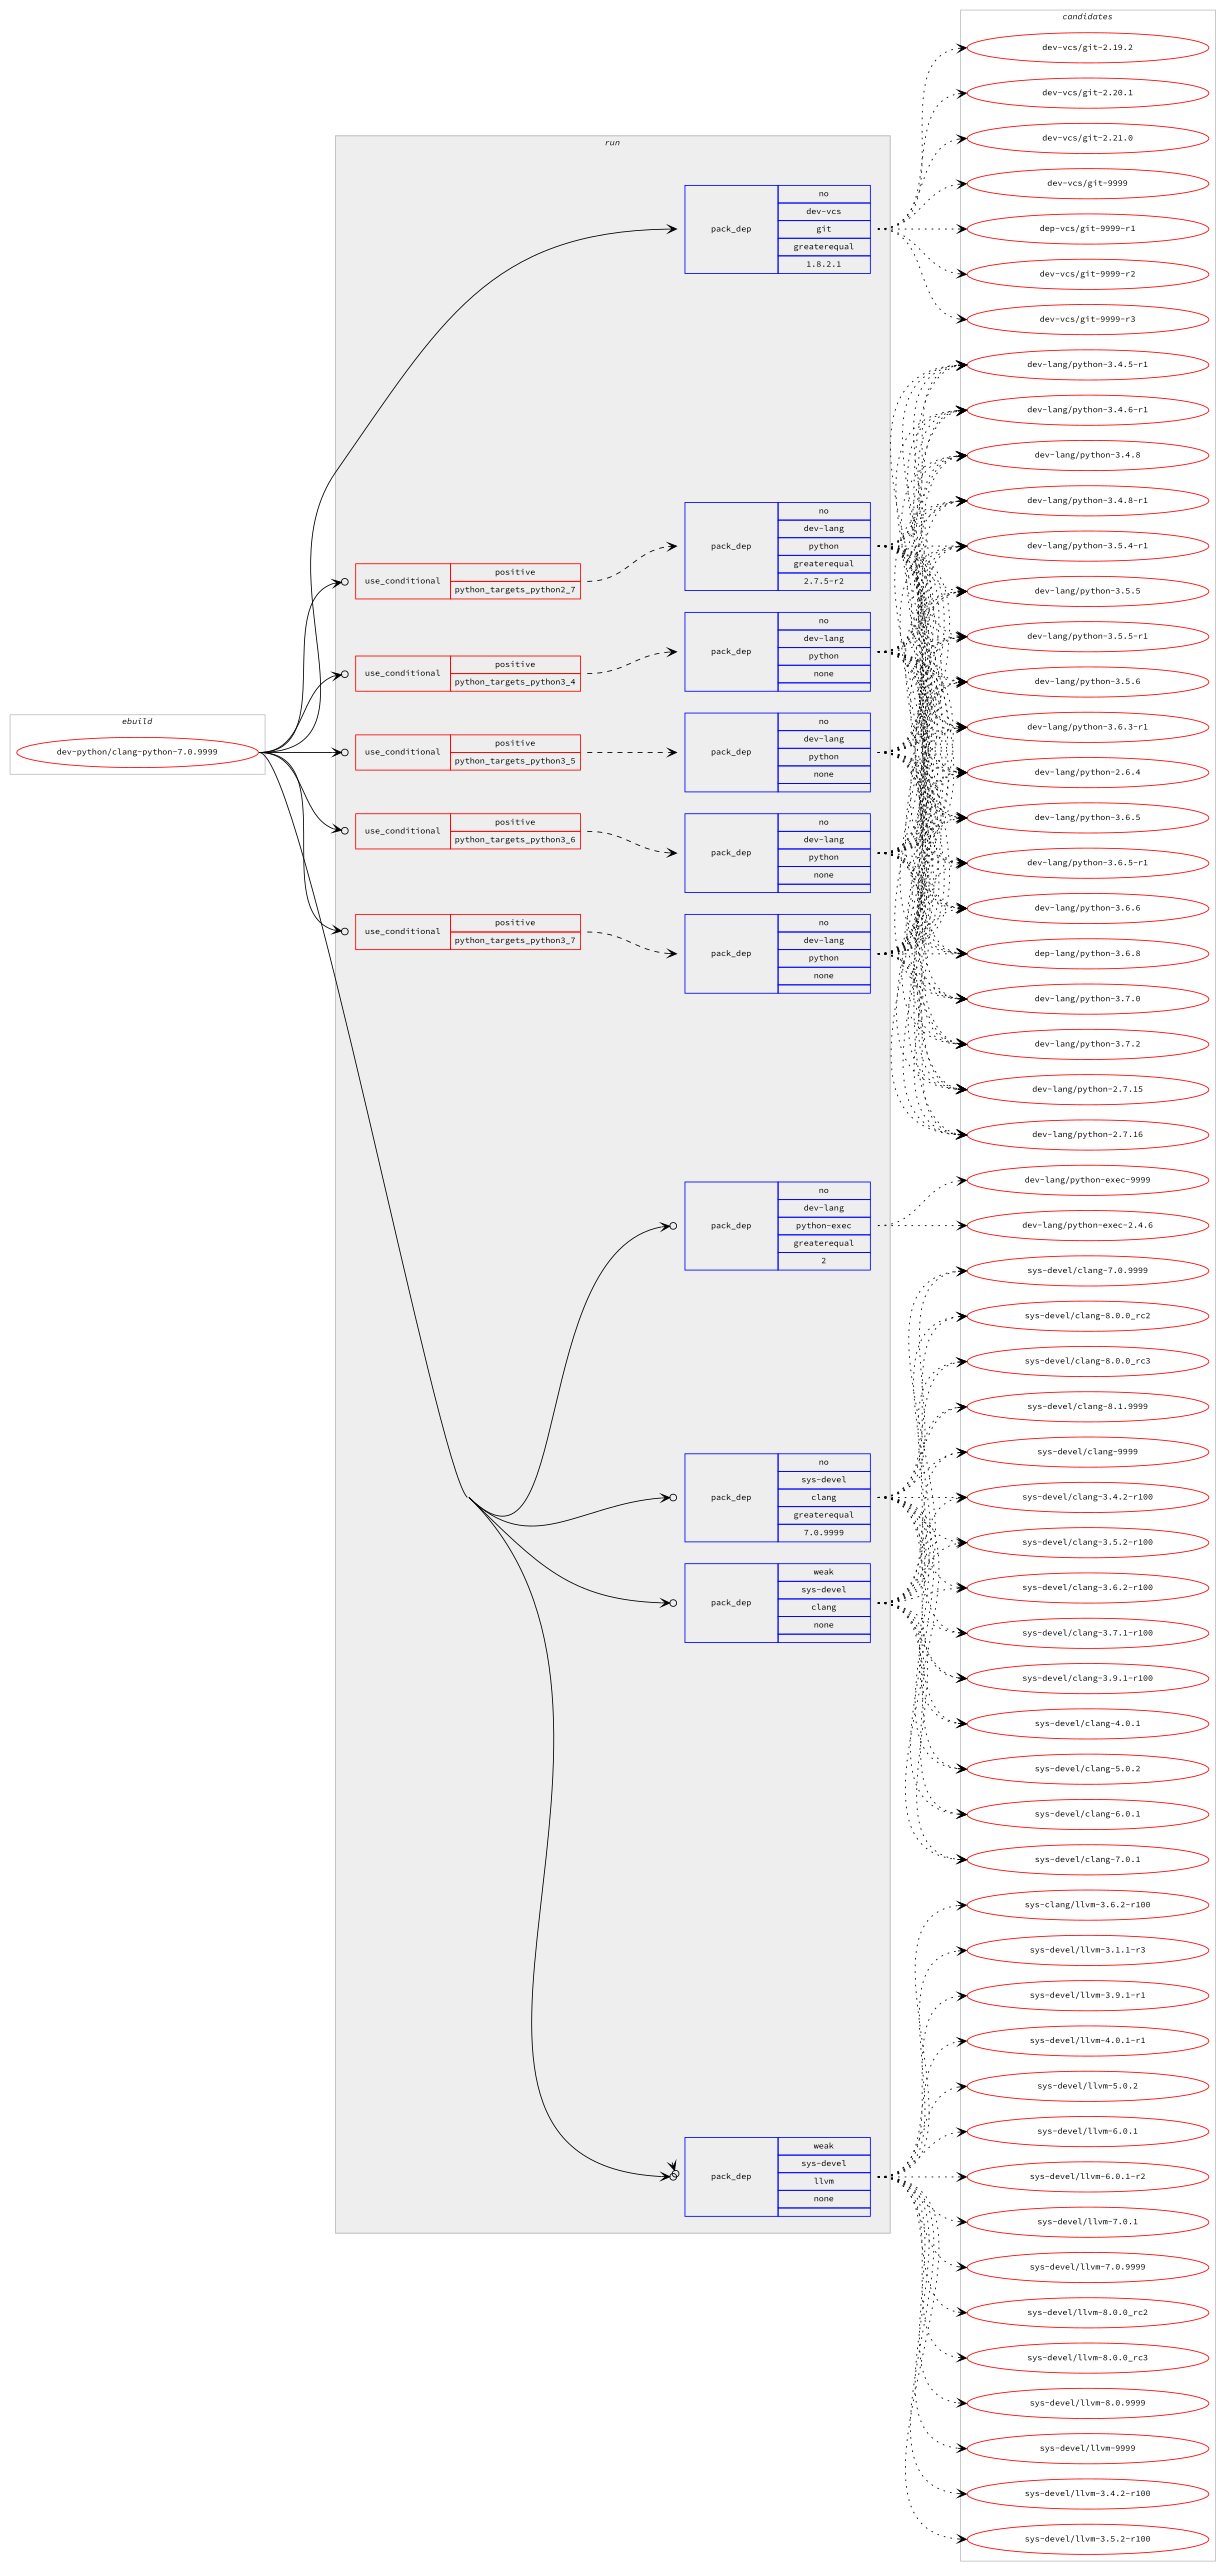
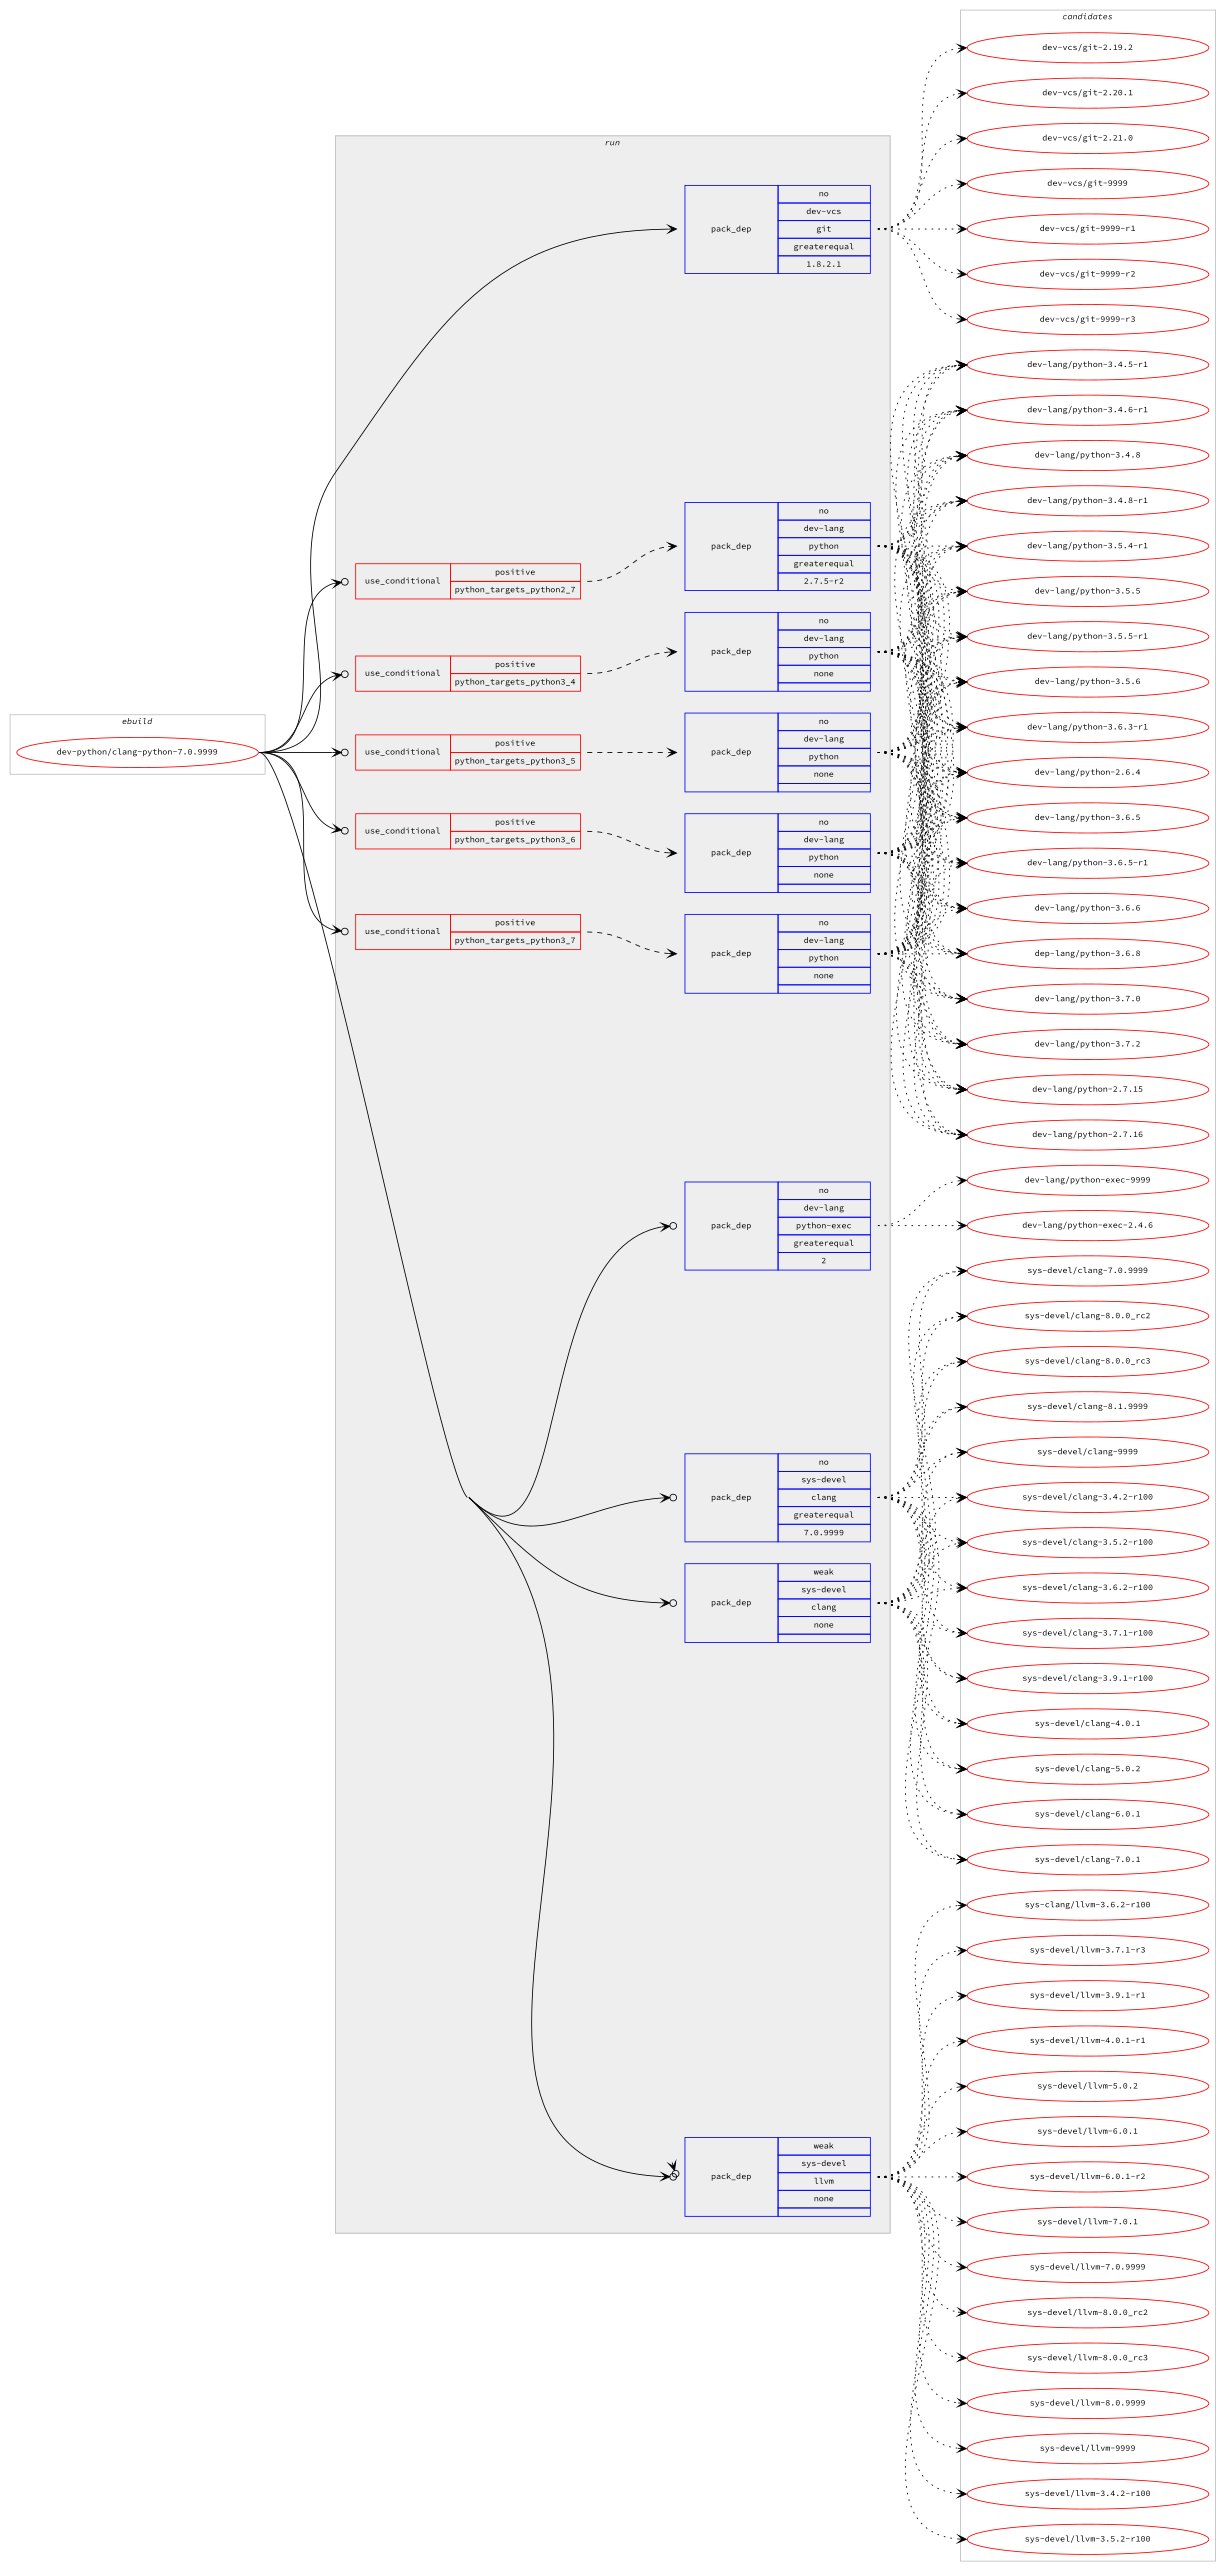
(1088, 229) -> (1088, 229)
(1088, 1950) -> (1088, 1950)
